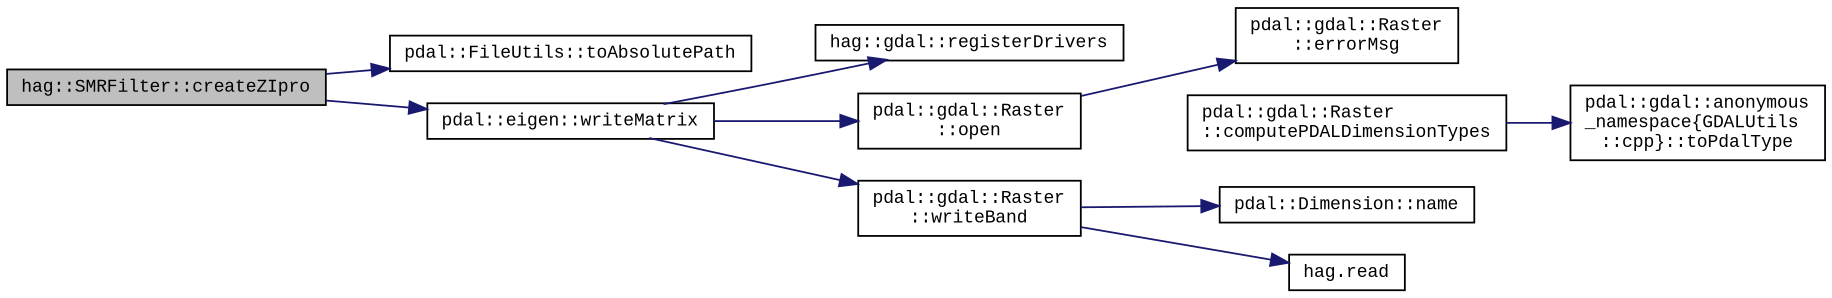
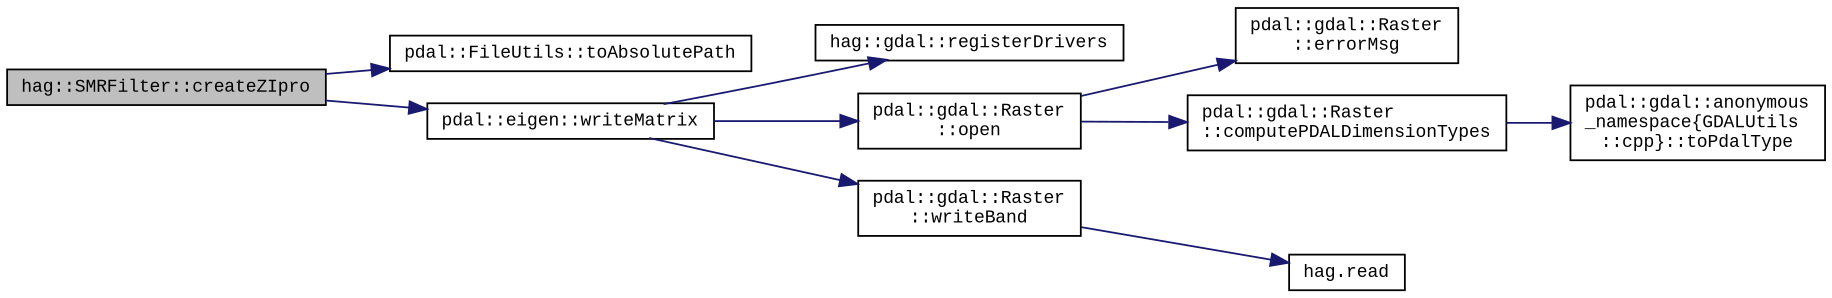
none -> (1125, 122)
(1347, 205) -> none
